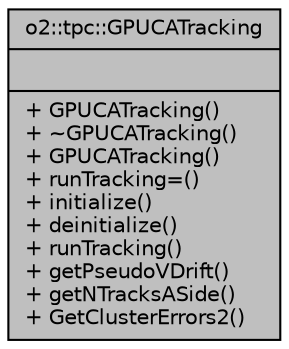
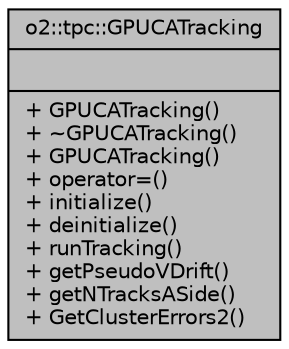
(113, 180) -> (97, 180)
